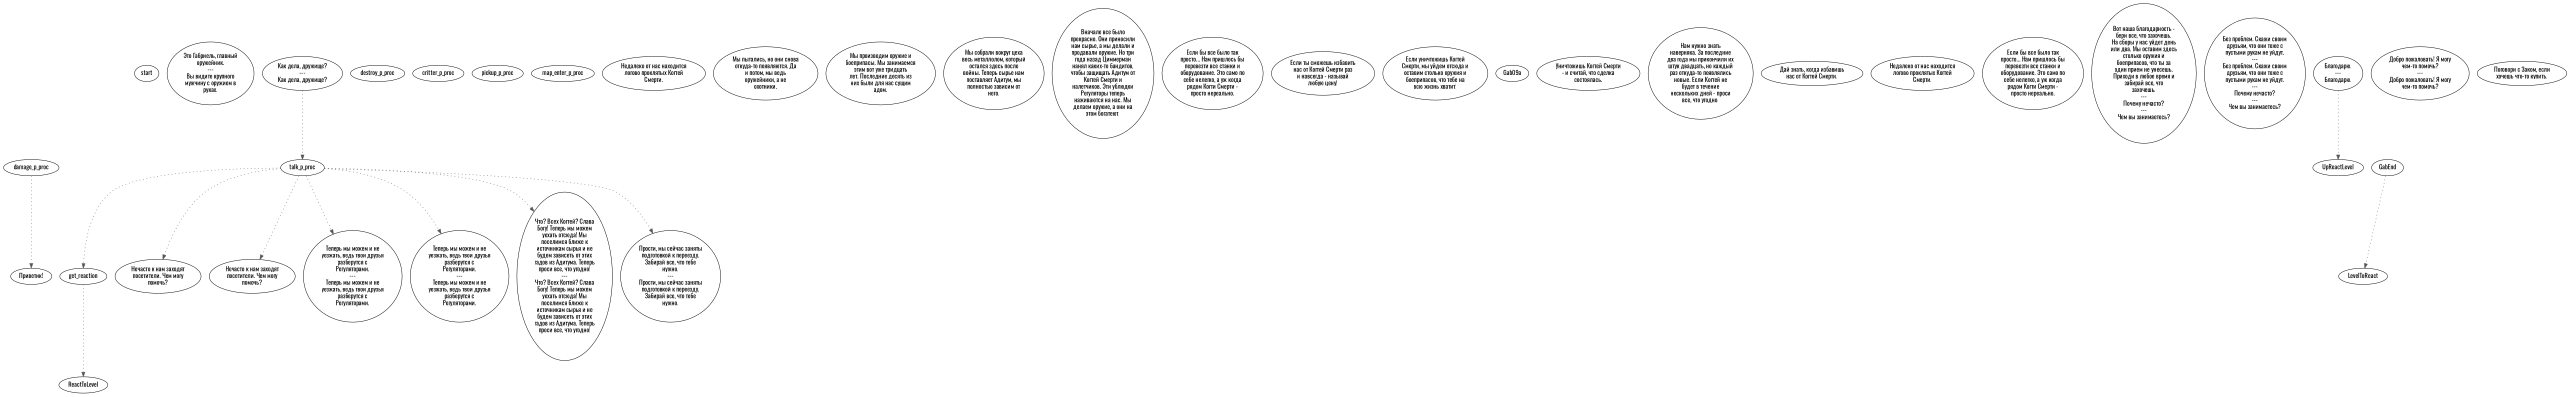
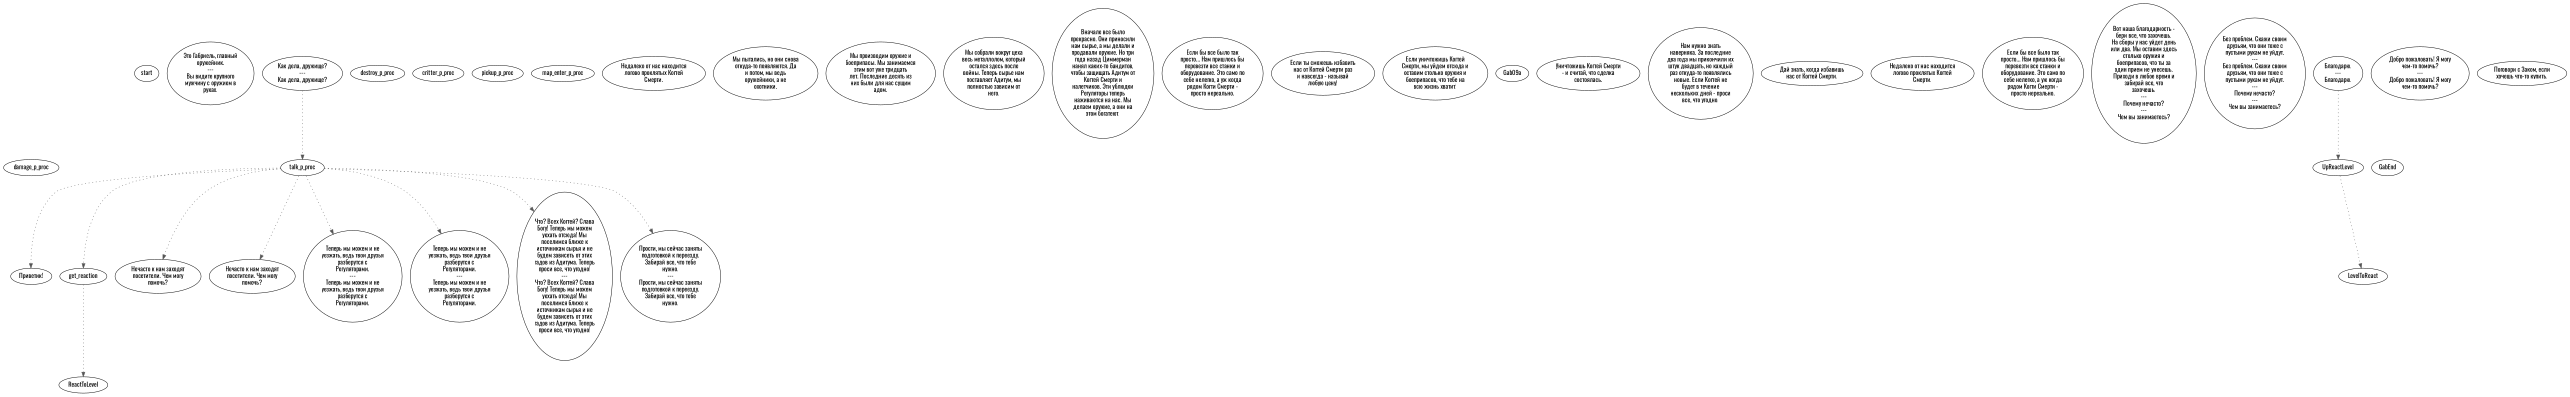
(31, 220) -> (129, 178)
(2376, 220) -> (2350, 220)
